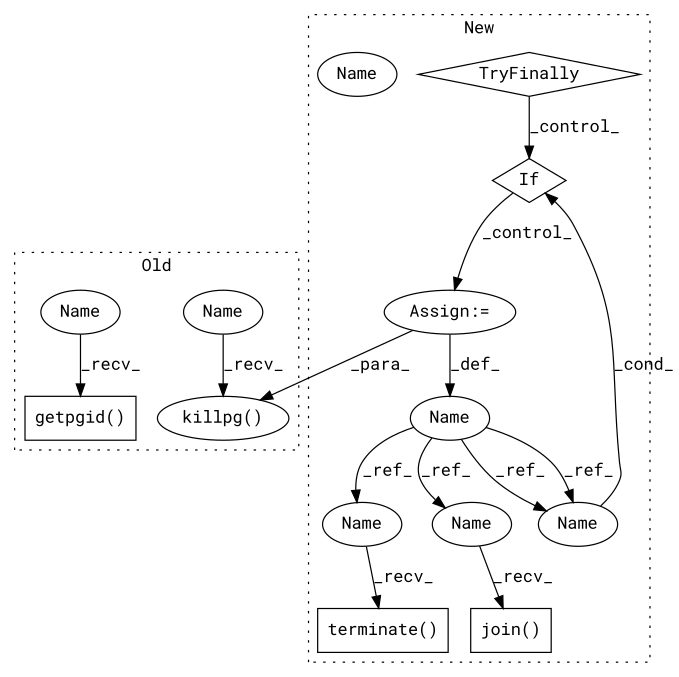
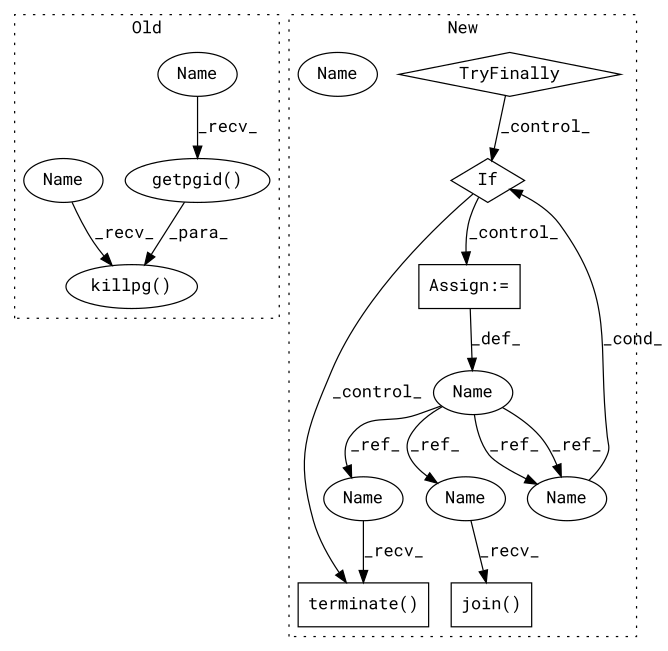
(450, 312) -> (469, 287)
(342, 363) -> (168, 228)
none -> (335, 364)
(80, 418) -> (198, 180)
